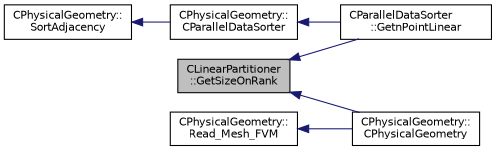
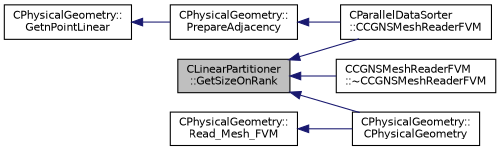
(68, 22) -> (68, 22)
(234, 22) -> (234, 22)
(416, 22) -> (416, 22)
none -> (416, 76)
